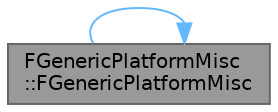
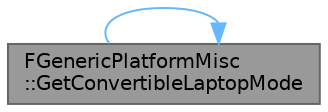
(139, 74) -> (164, 74)
